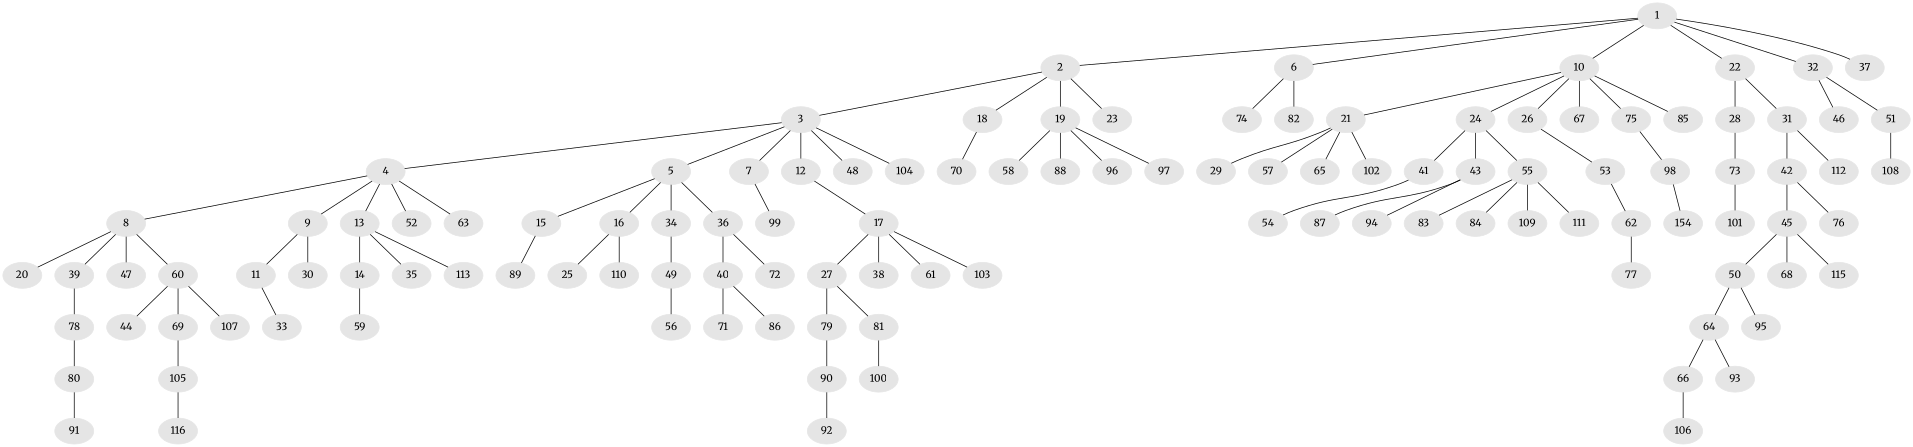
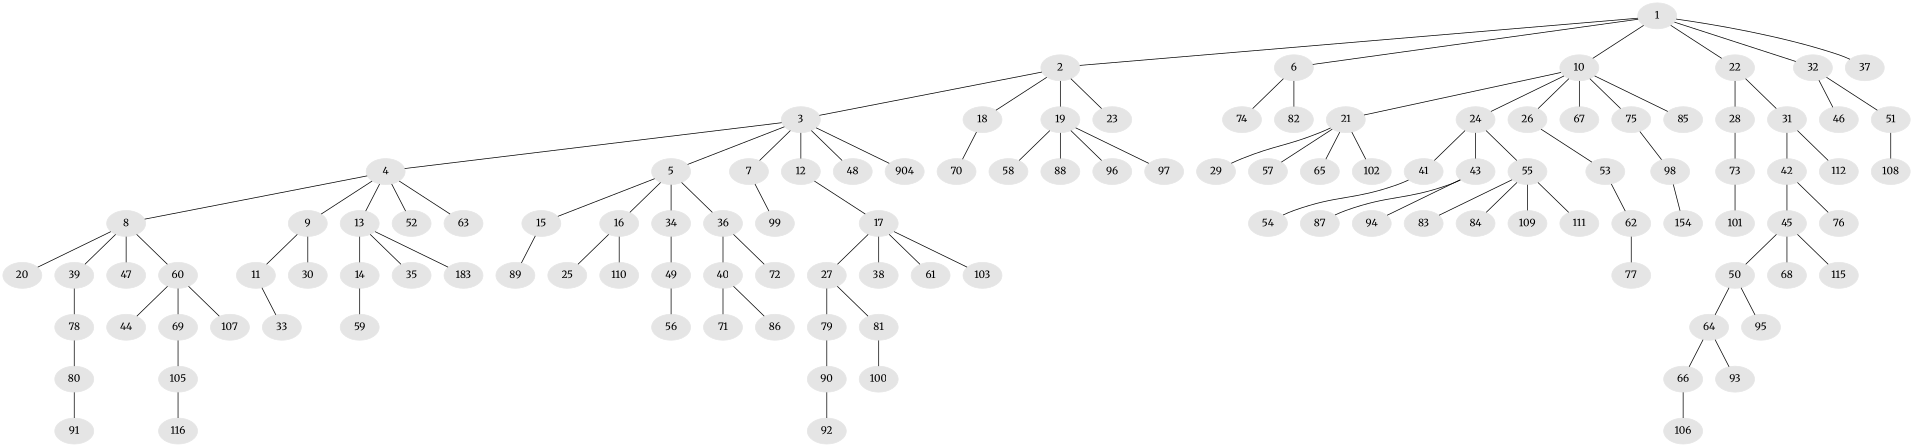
(905, 172) -> (905, 172)
(463, 275) -> (463, 275)
